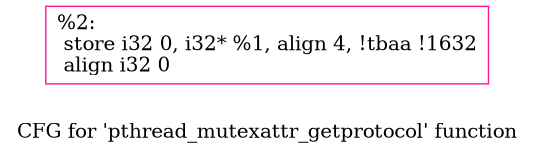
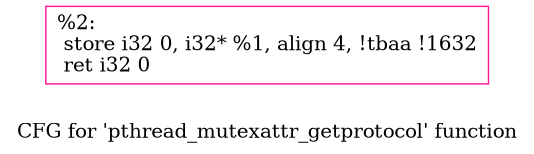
(114, 66) -> (104, 66)
